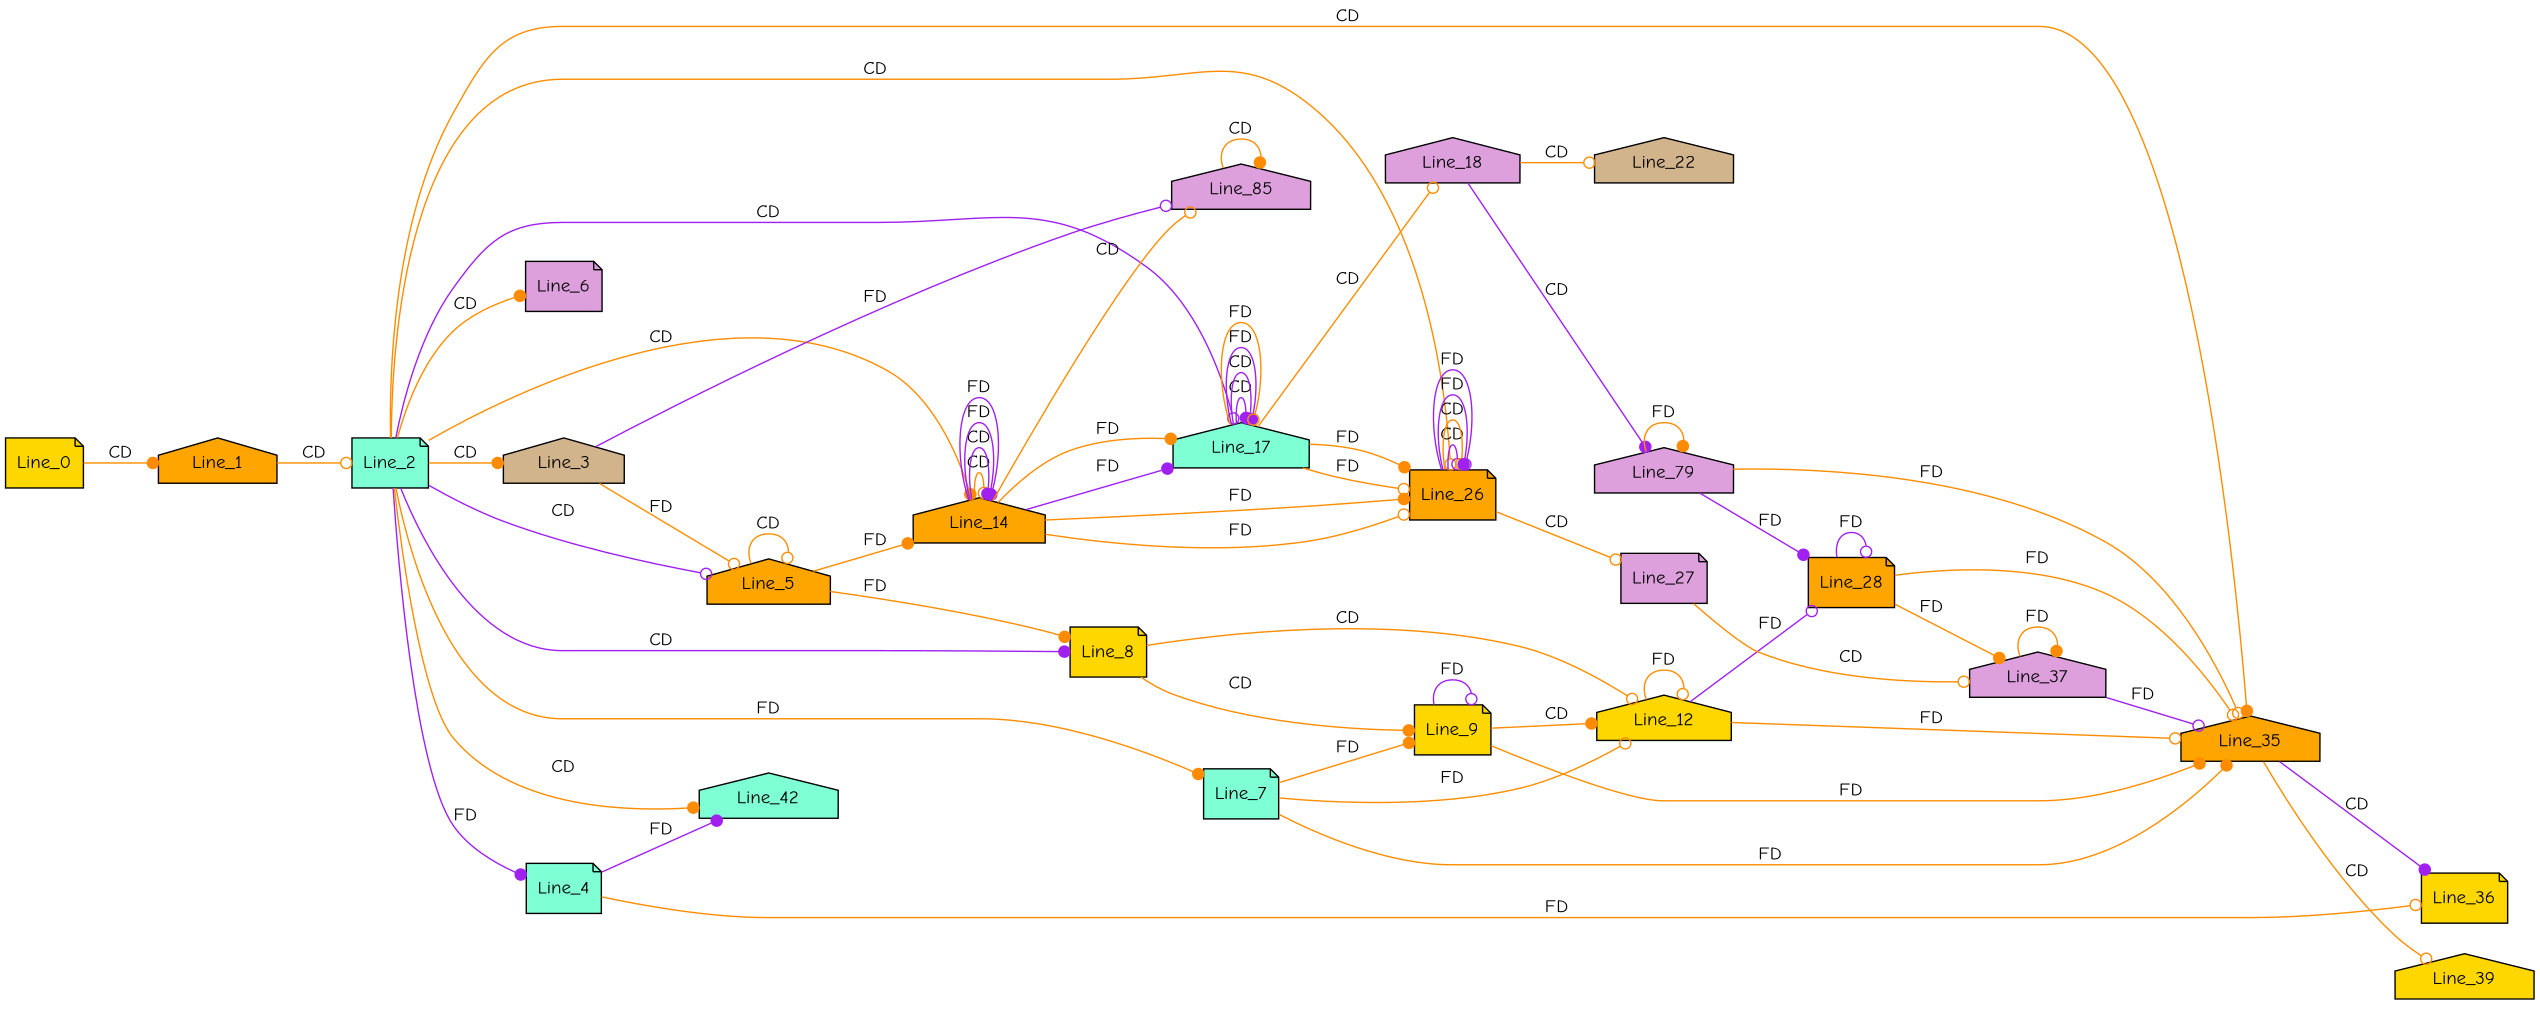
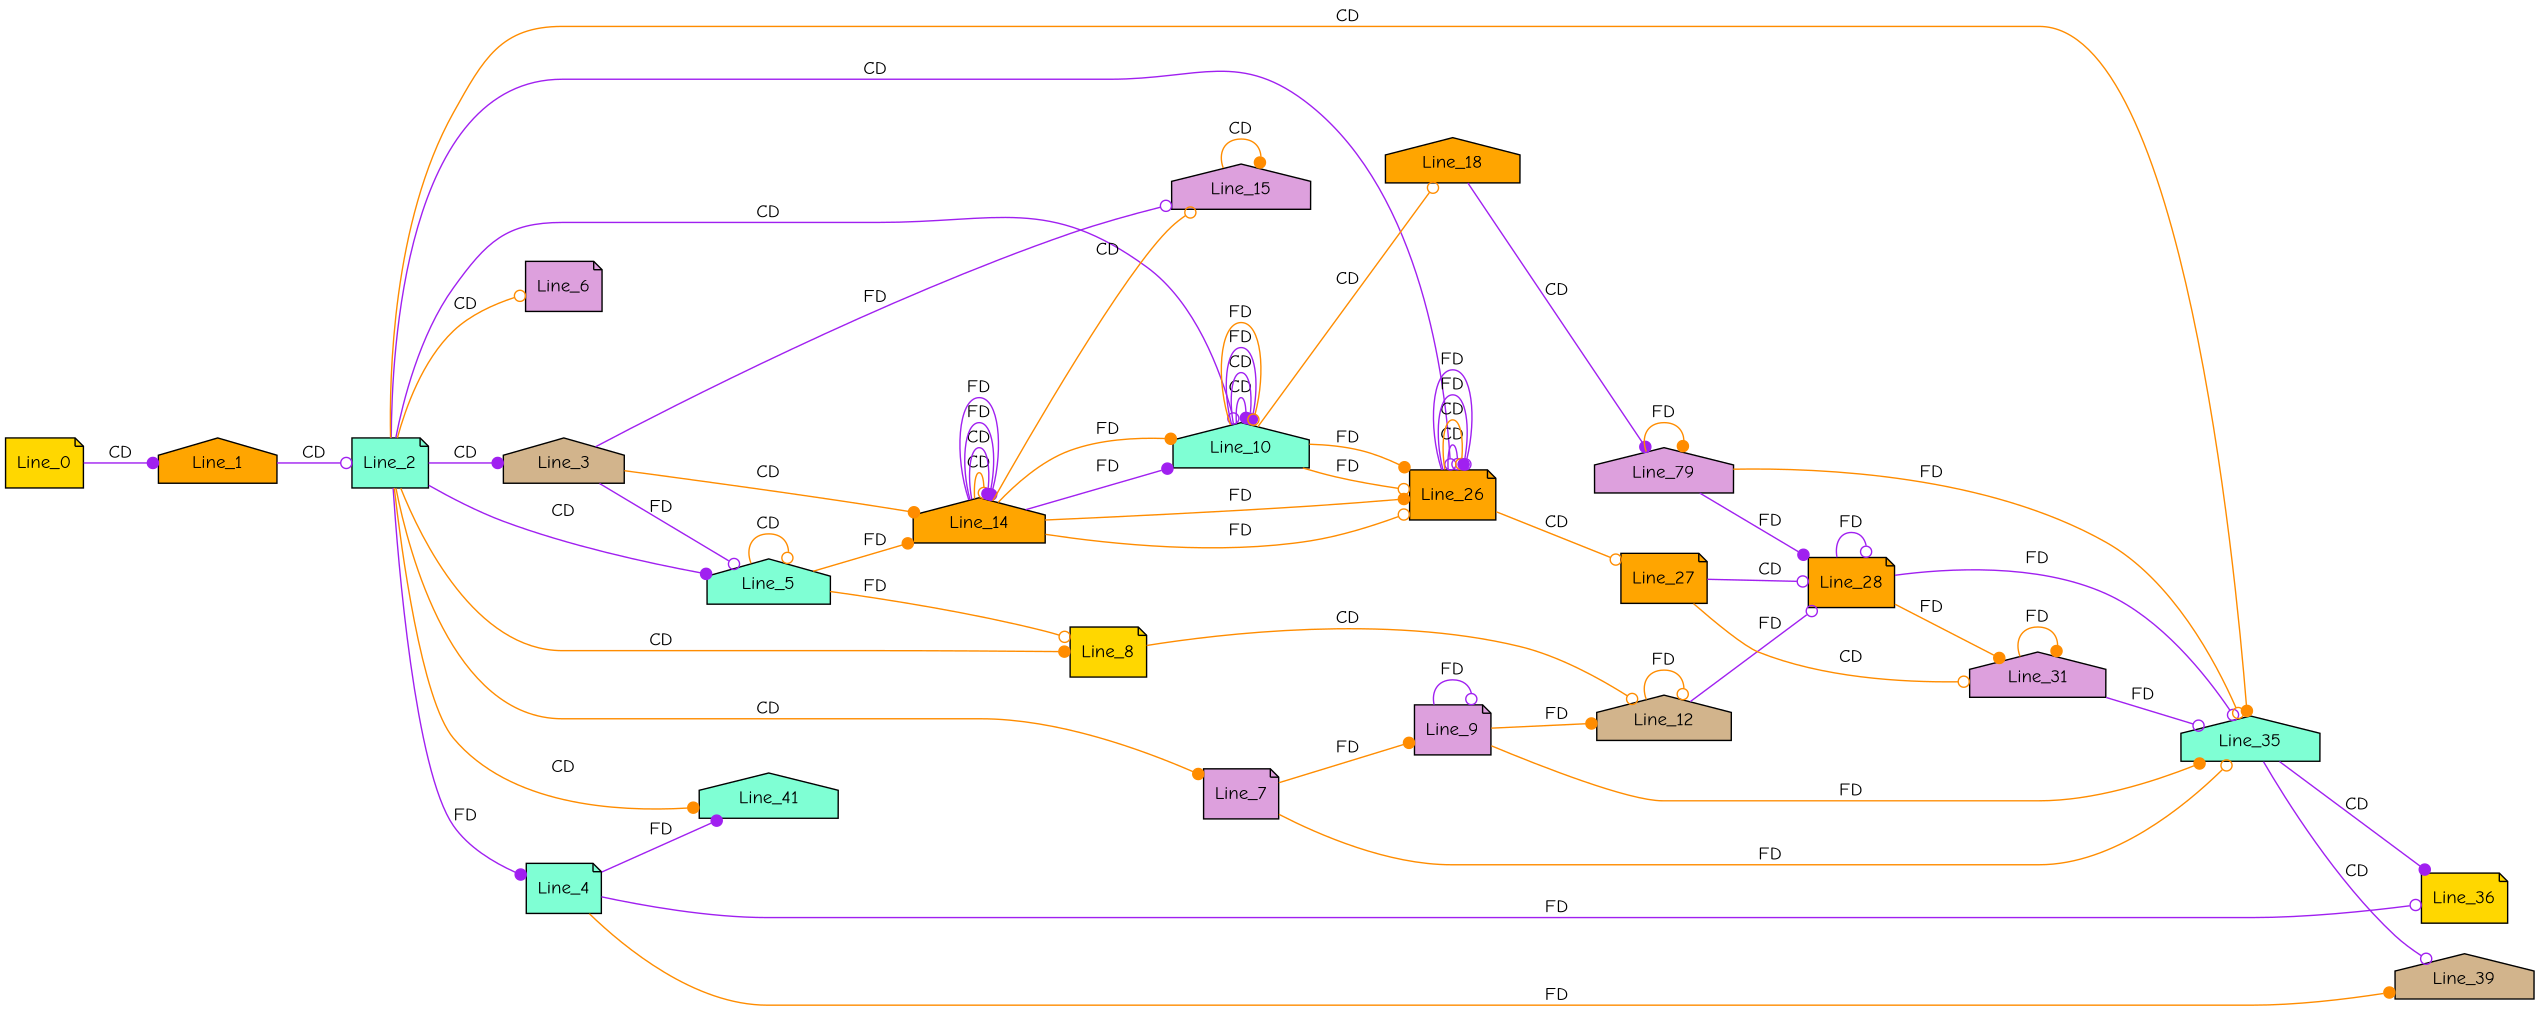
(918, 79) -> (918, 79)
(1453, 163) -> (1453, 163)
(1664, 163) -> none
(1241, 189) -> (1241, 189)
(724, 340) -> (766, 490)
(437, 351) -> (437, 351)
(1241, 448) -> (1241, 448)
(115, 463) -> (115, 463)
(309, 463) -> (309, 463)
(460, 463) -> (460, 463)
(664, 522) -> (664, 522)
(561, 540) -> (561, 540)
(1664, 578) -> (1664, 578)
none -> (1752, 580)
(769, 584) -> (769, 584)
(2086, 586) -> (2086, 586)
(945, 610) -> (945, 610)
(690, 651) -> (690, 651)
(2038, 677) -> (2038, 677)
(769, 708) -> (769, 708)
(1557, 714) -> (1557, 714)
(1269, 719) -> none
(1664, 720) -> (1664, 720)
(1453, 730) -> (1453, 730)
(1950, 730) -> none
(2250, 741) -> (2250, 741)
(1241, 794) -> (1241, 794)
(769, 798) -> (769, 798)
(1454, 799) -> none
(1760, 865) -> (1760, 865)
(2333, 866) -> (2333, 866)
(1505, 918) -> (1505, 918)
(2465, 979) -> (2465, 979)
none -> (1473, 1005)
